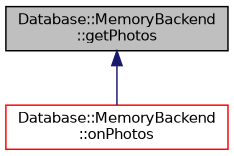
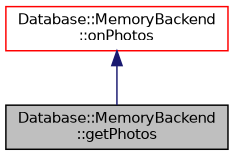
(117, 86) -> (117, 86)
